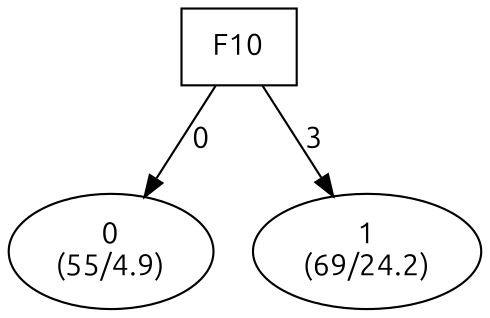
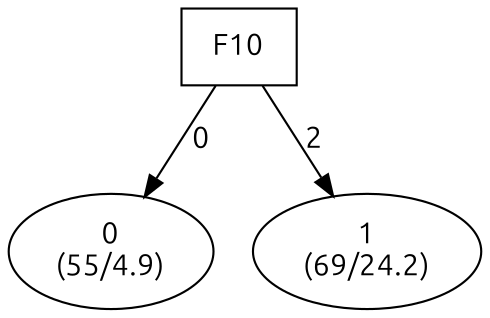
(315, 140) -> (315, 140)
